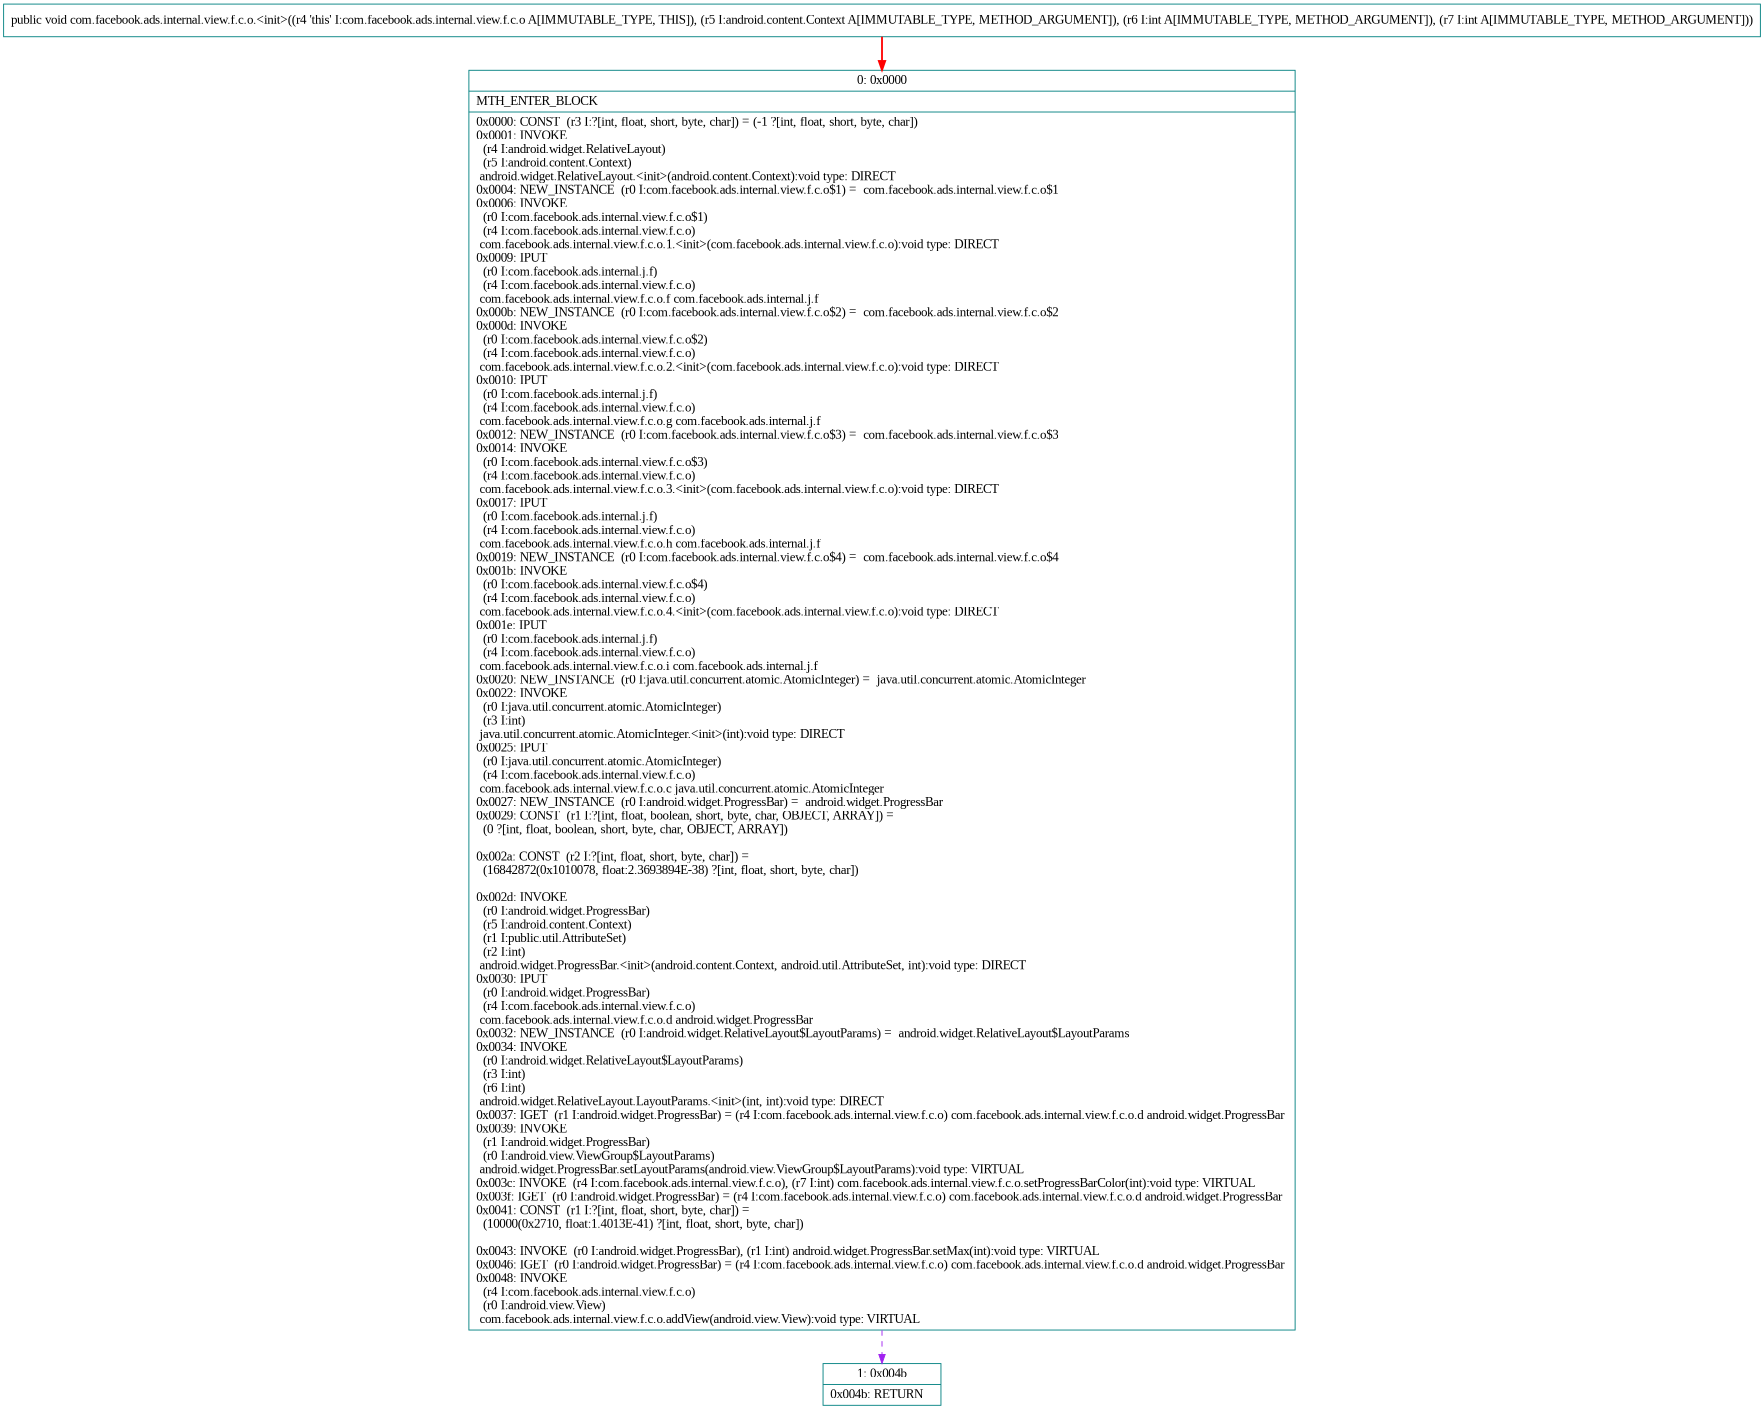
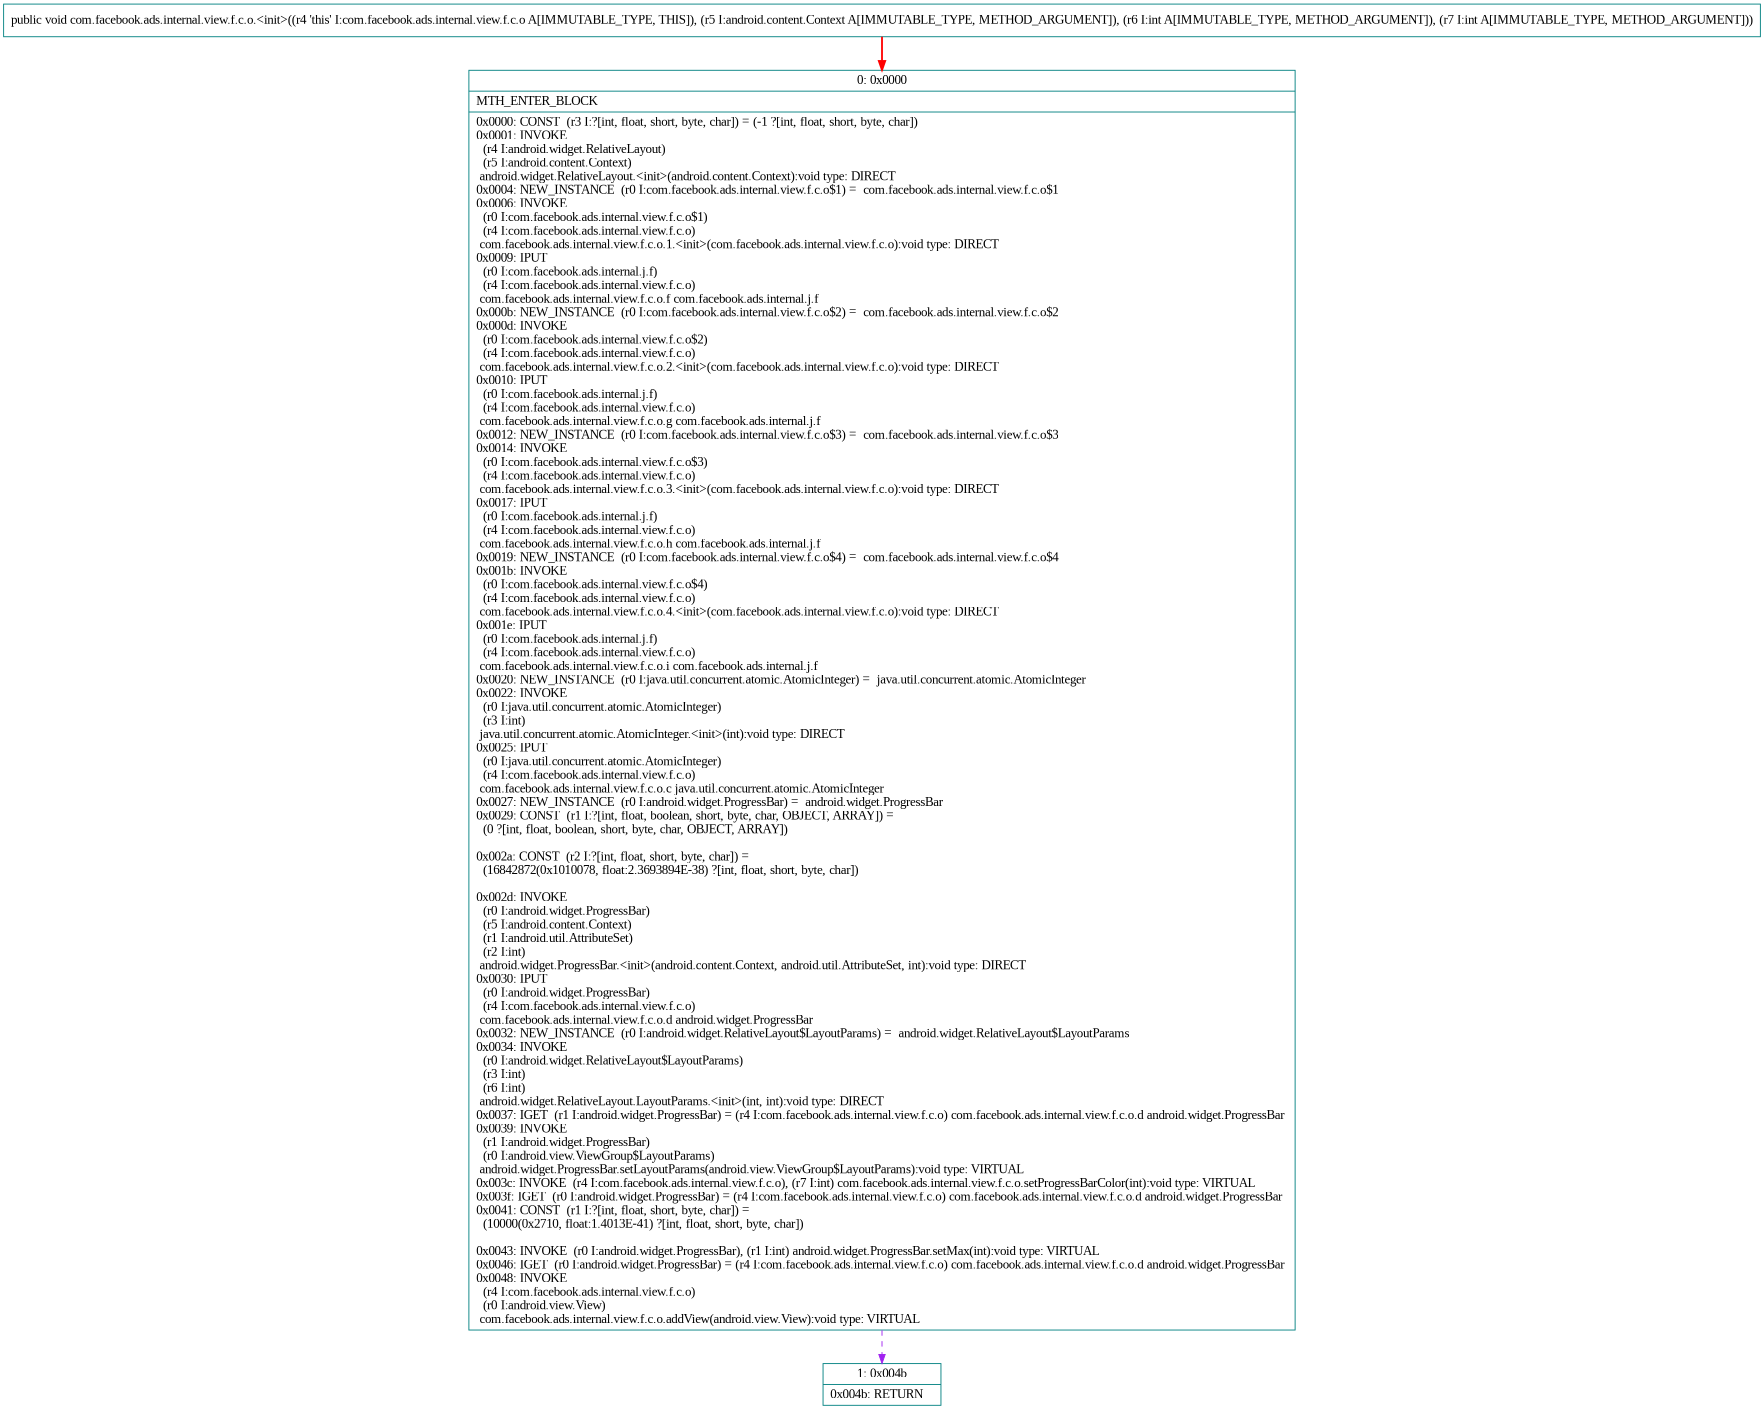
(551, 938) -> (555, 938)
